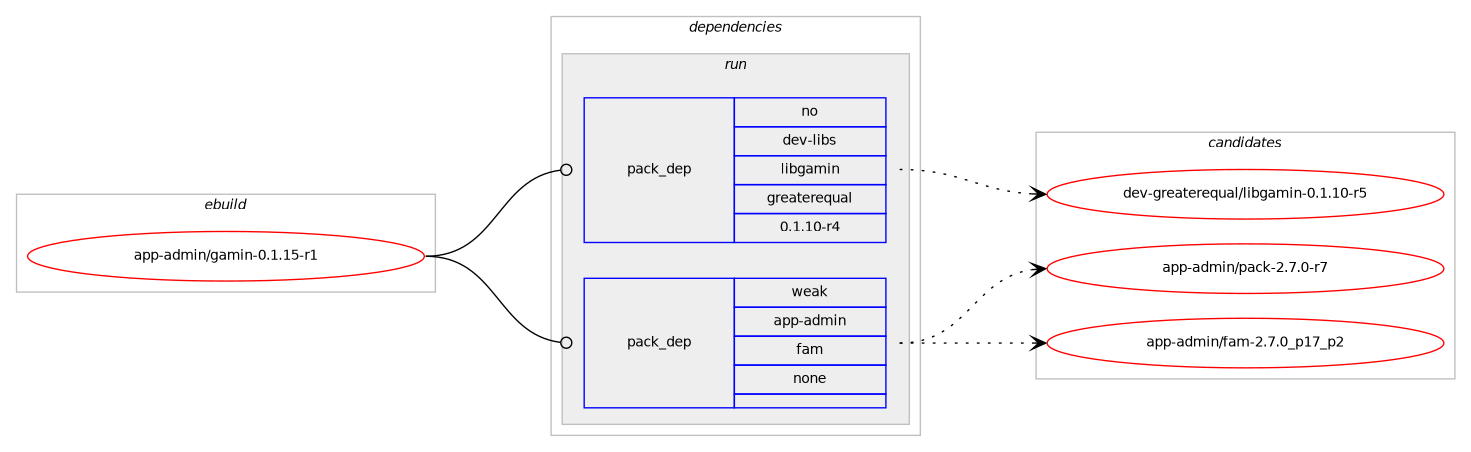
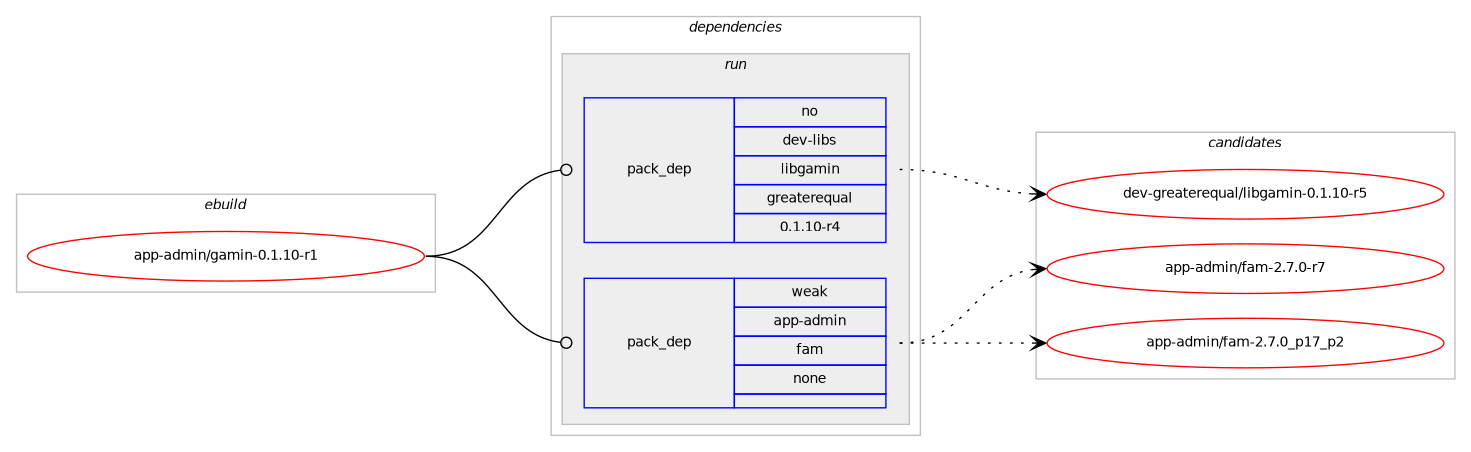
(226, 256) -> (226, 256)
(1246, 269) -> (1246, 269)
